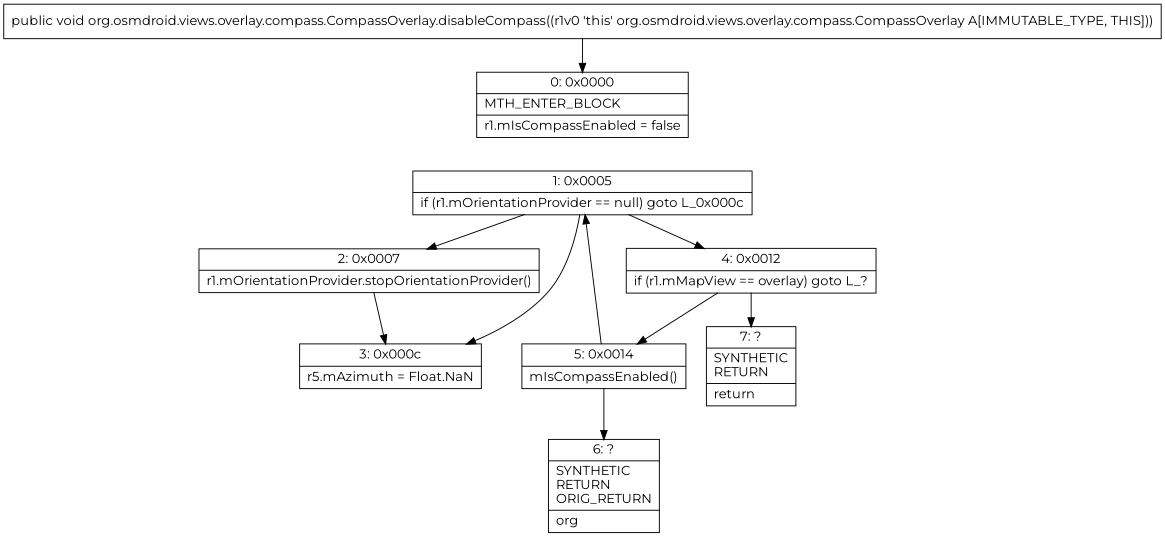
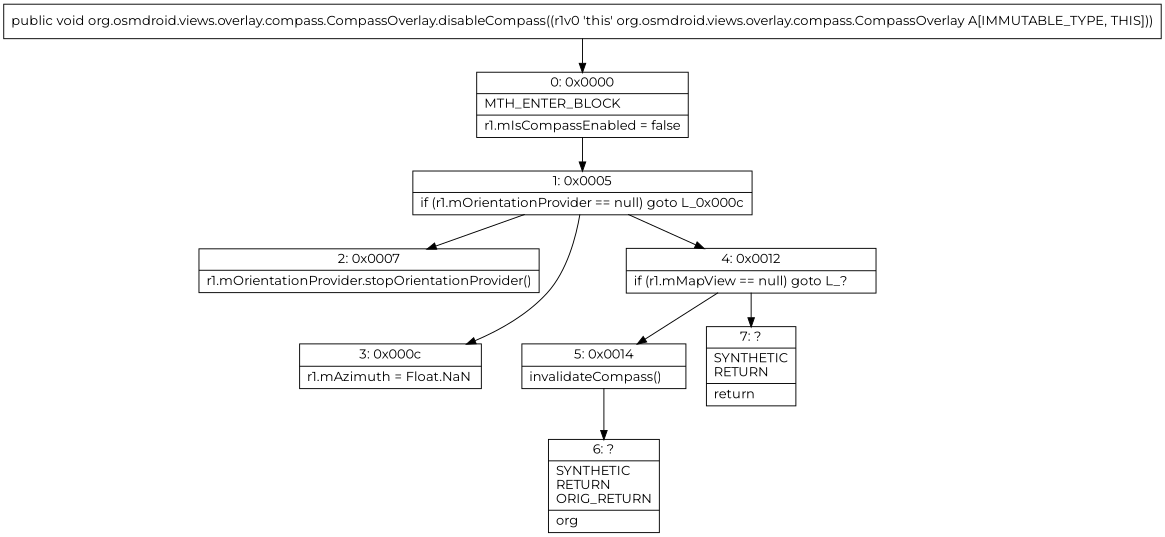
(751, 281) -> (741, 281)
(594, 284) -> (582, 150)
(379, 314) -> none
(390, 377) -> (389, 377)
(604, 377) -> (596, 377)
